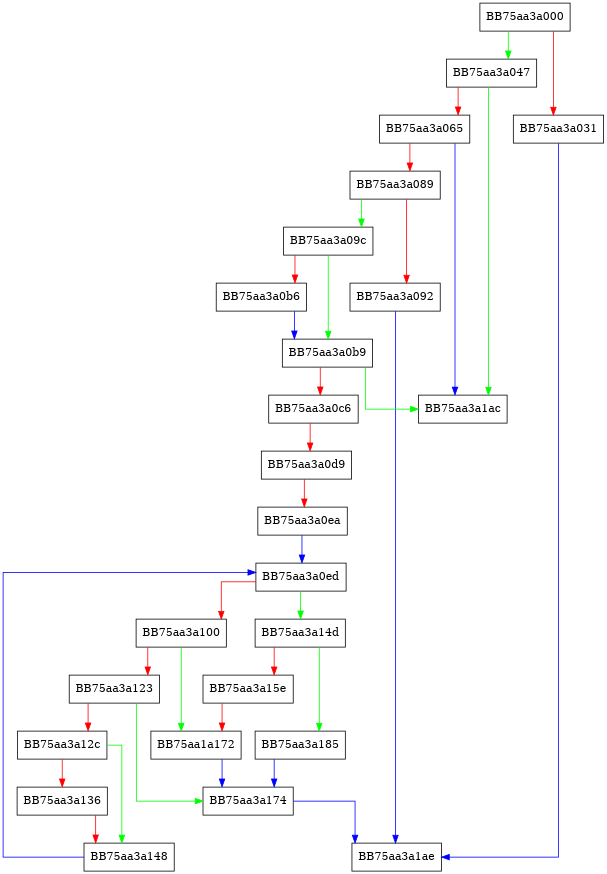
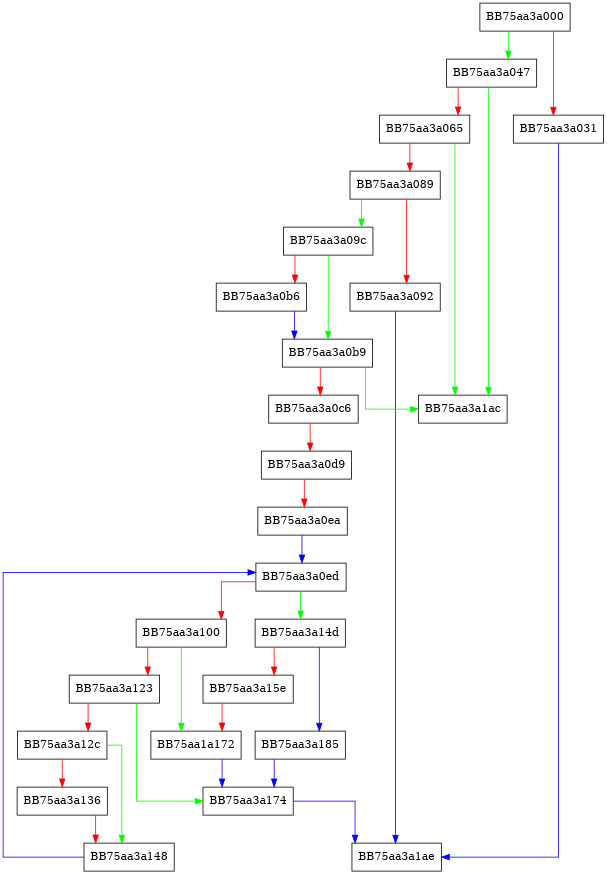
(455, 265) -> (455, 265)
(319, 685) -> (319, 685)
